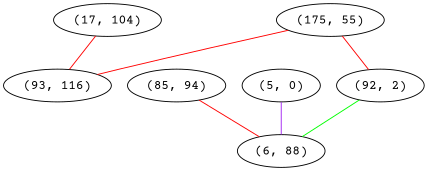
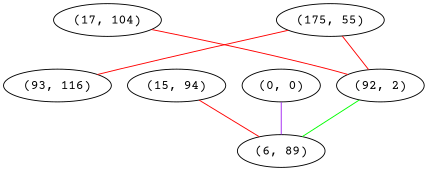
(83, 53) -> (250, 50)
(177, 86) -> (177, 86)
(281, 86) -> (281, 86)
(281, 151) -> (281, 151)
